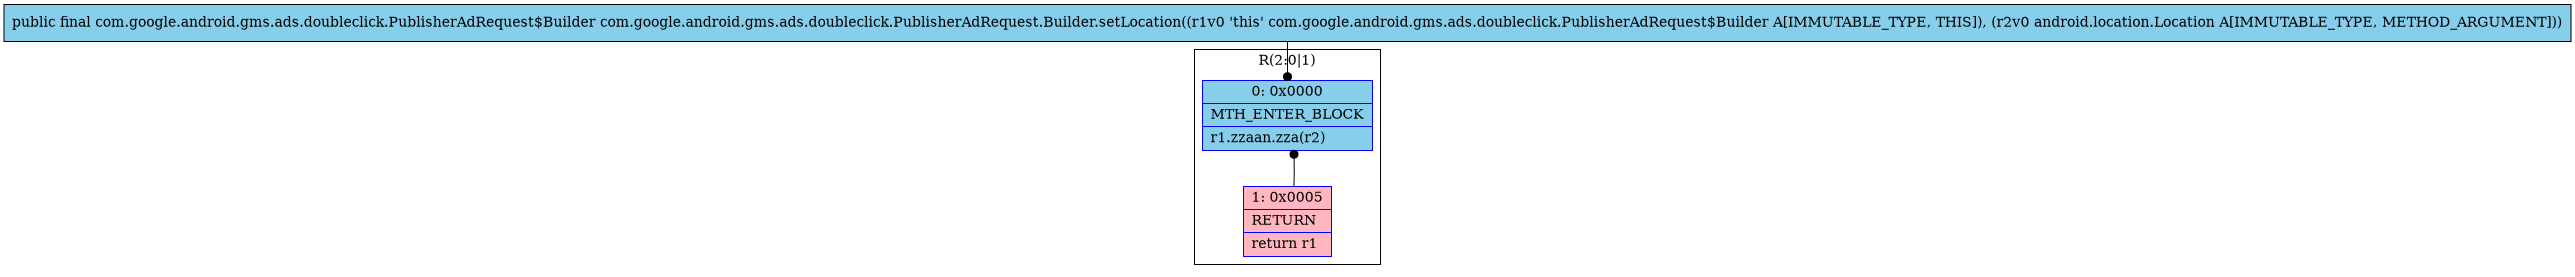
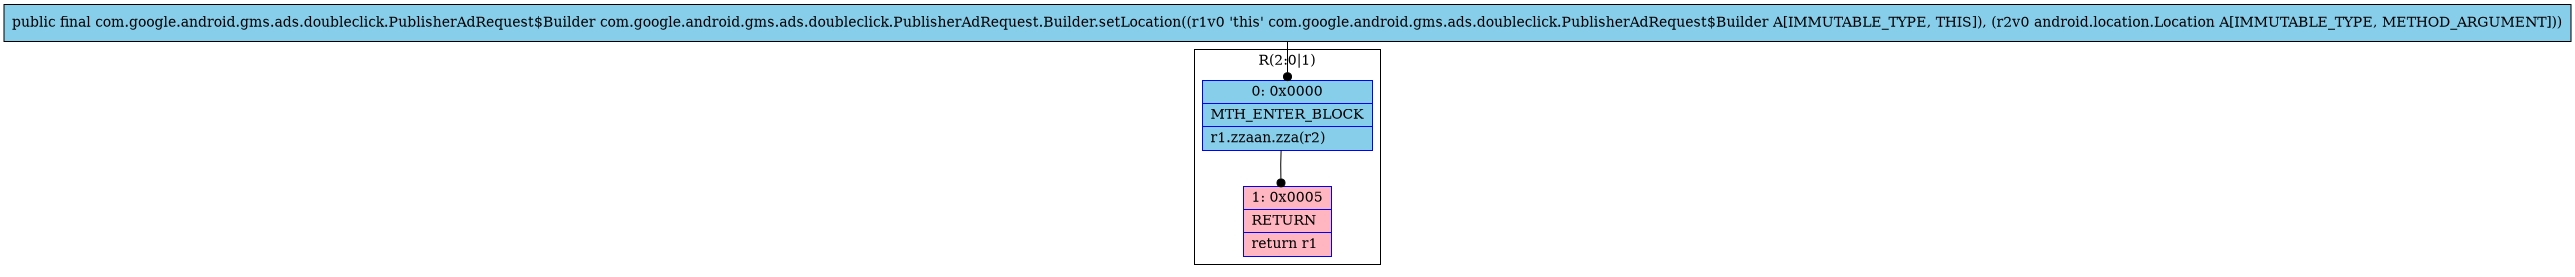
(1294, 173) -> (1281, 165)
